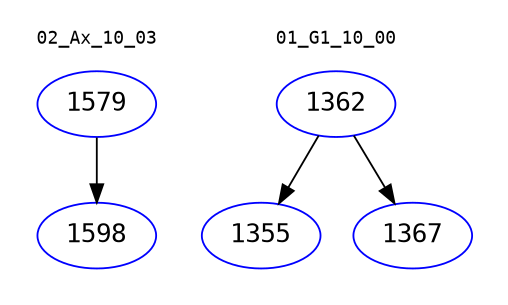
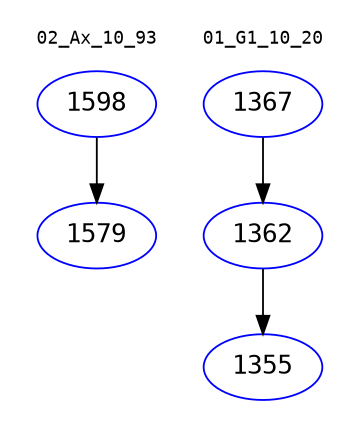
(98, 39) -> (98, 39)
(337, 39) -> (264, 39)
(97, 161) -> (97, 161)
(369, 162) -> (263, 161)
